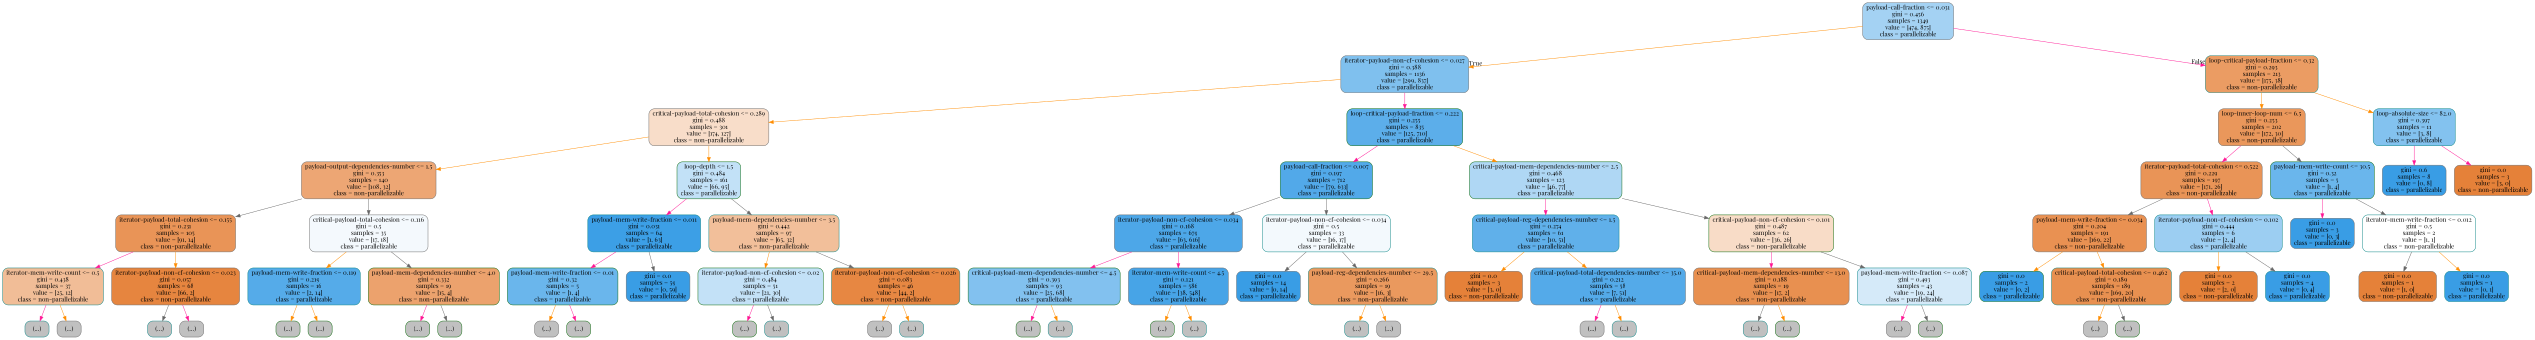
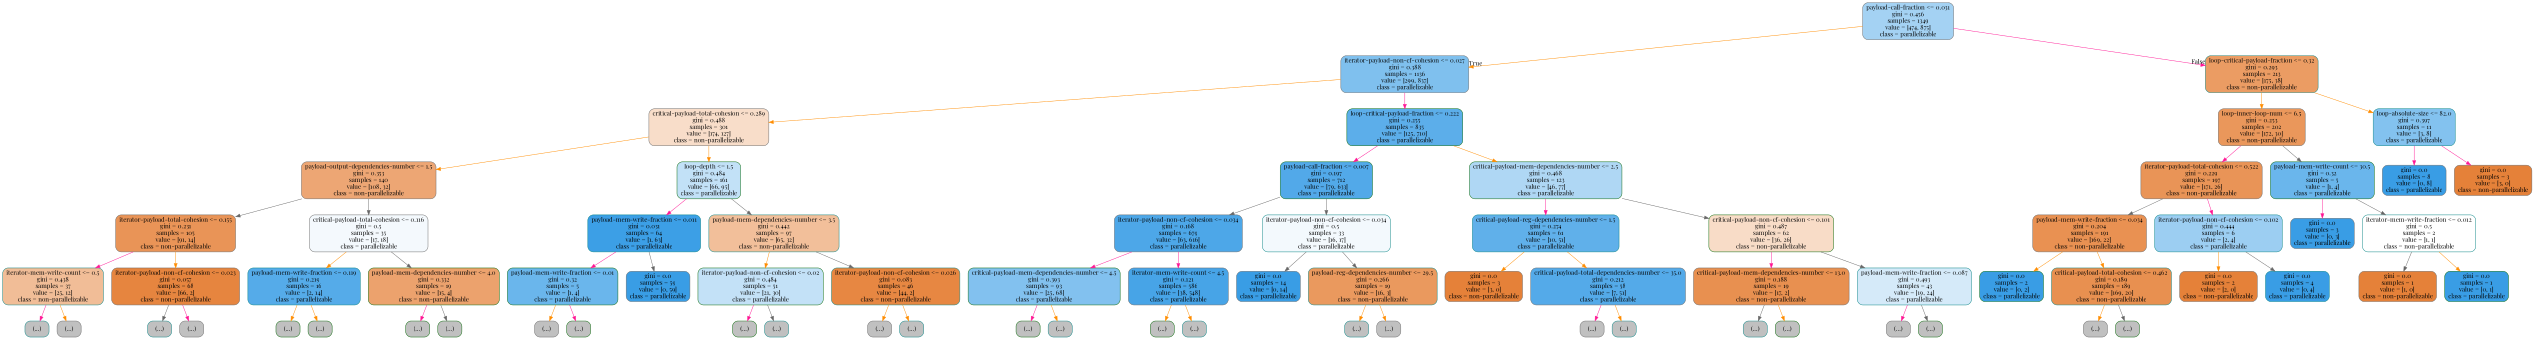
(2414, 180) -> (2414, 180)
(2477, 286) -> (2477, 286)
